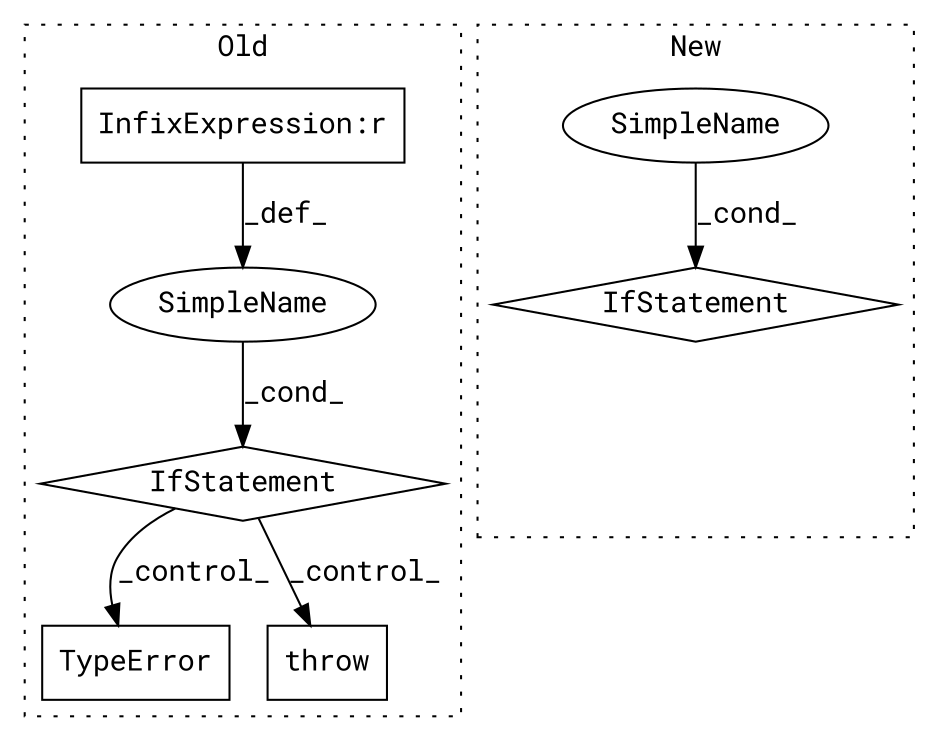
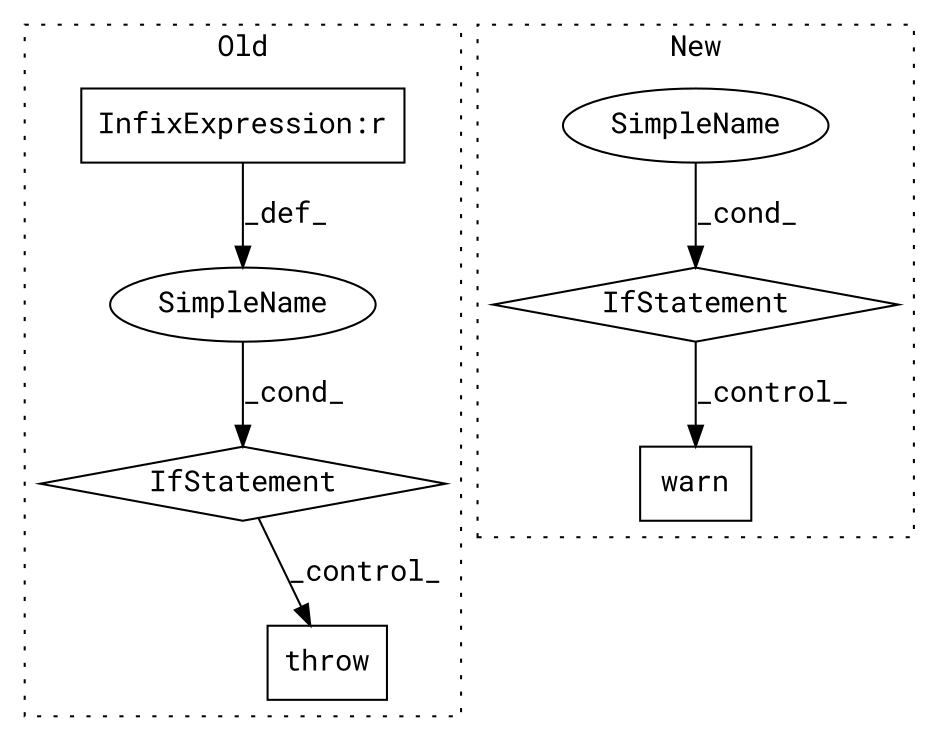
none -> (696, 484)
(136, 663) -> none
